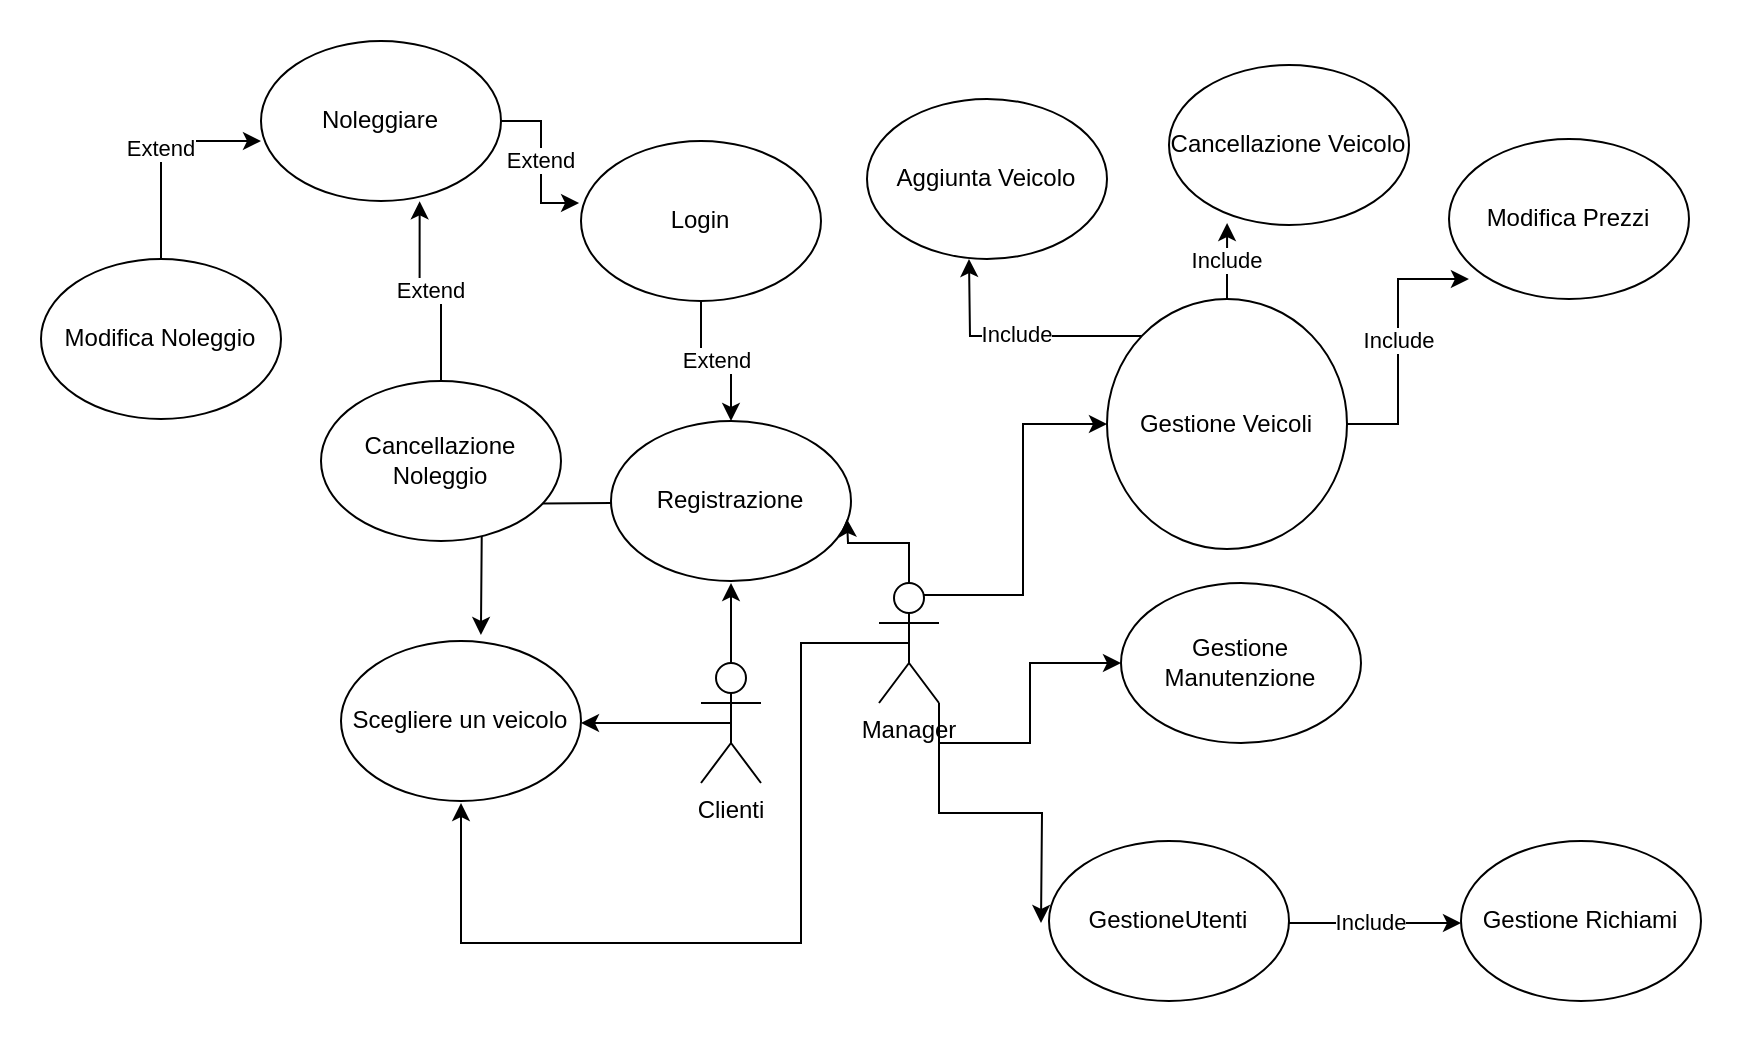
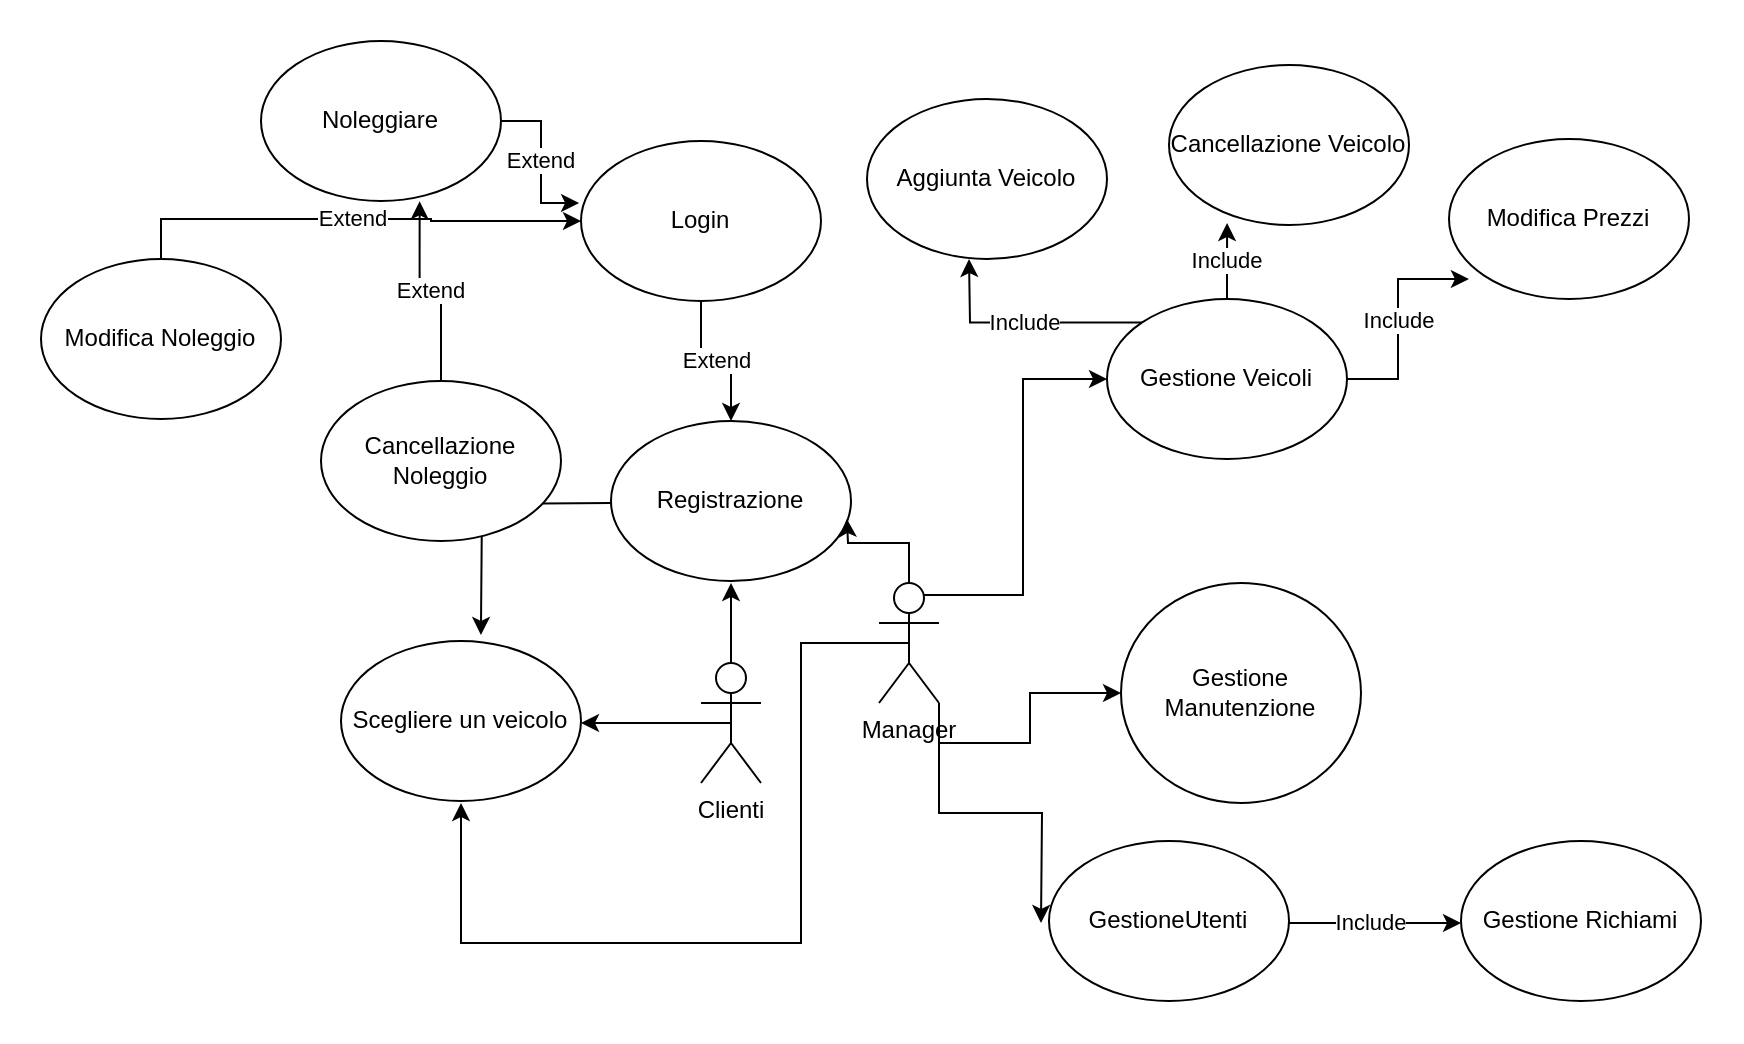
(161, 182) -> (364, 219)
(1227, 424) -> (1227, 379)
(1241, 663) -> (1241, 693)
